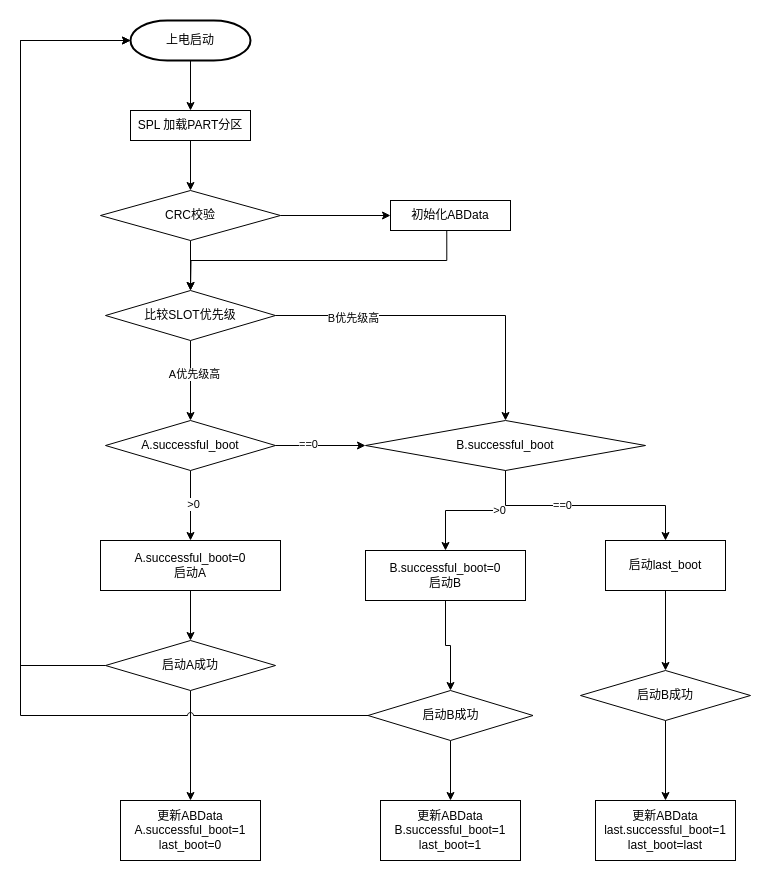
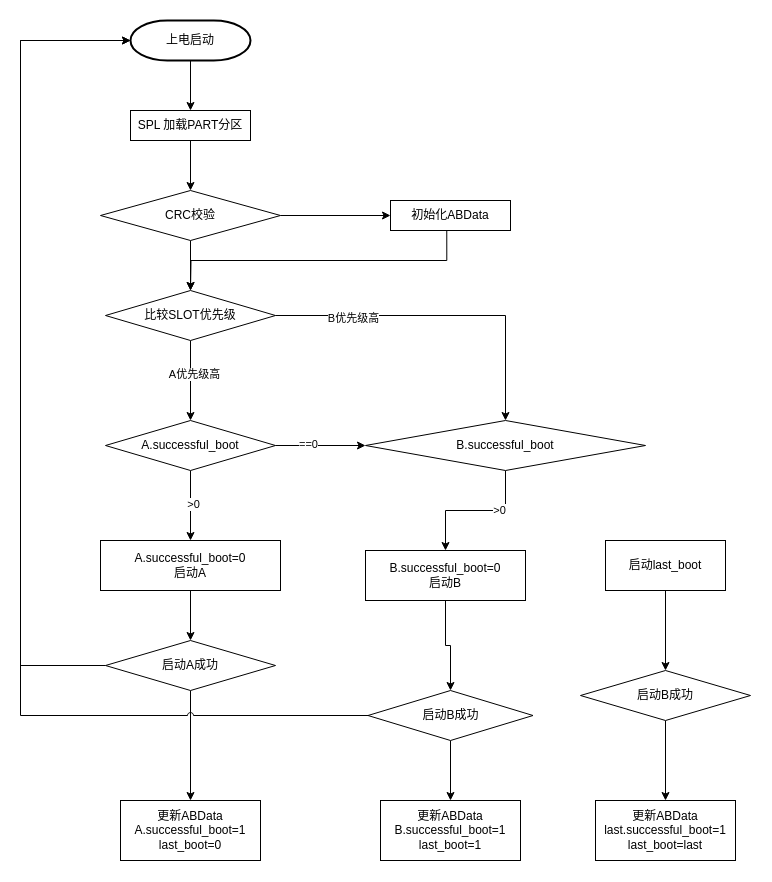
(601, 506) -> none
